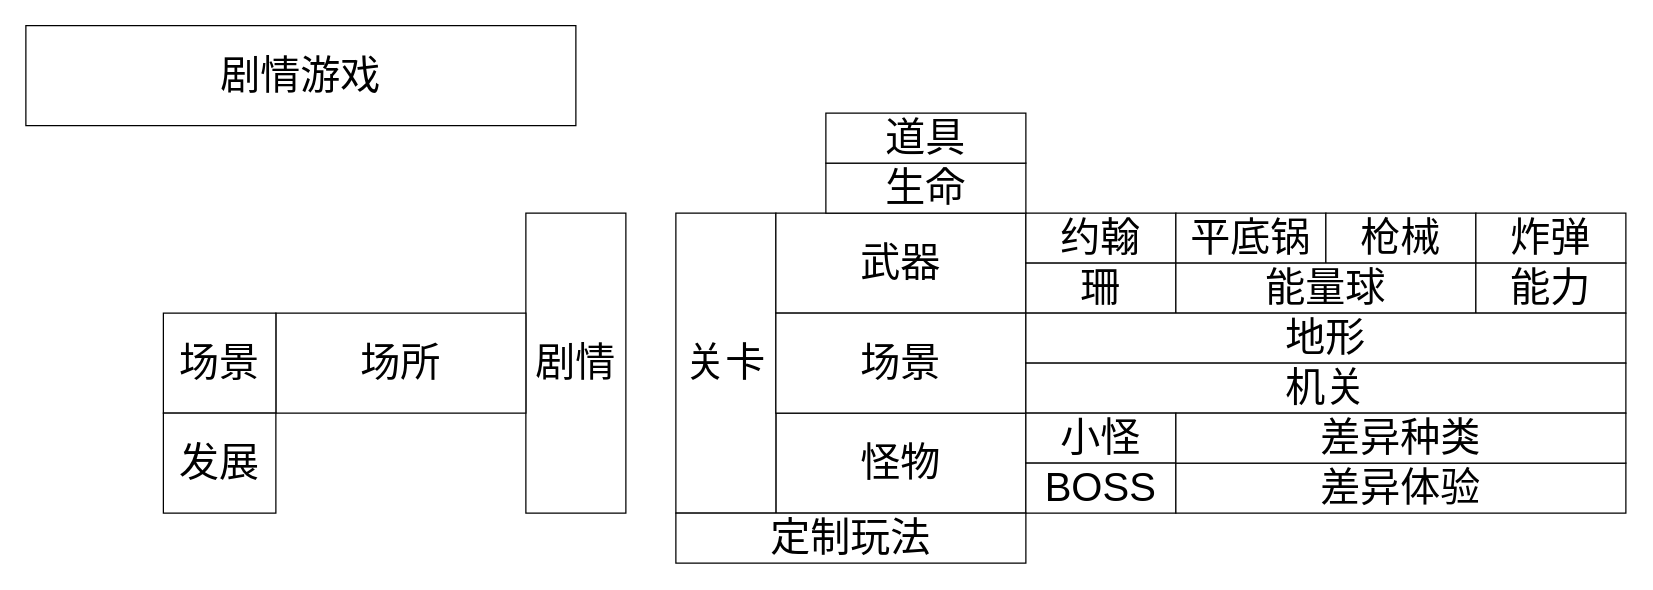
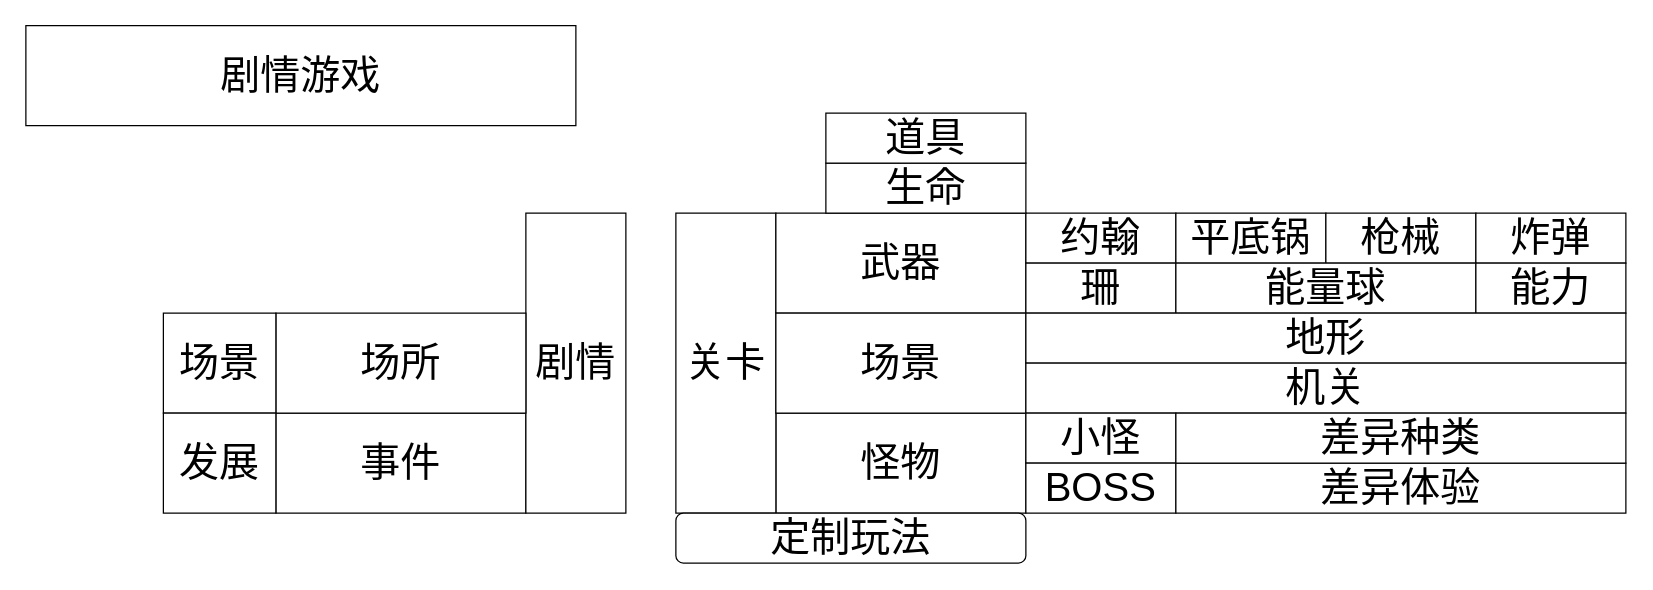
none -> (401, 463)
(851, 538) -> (851, 538)
